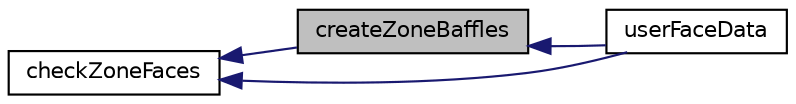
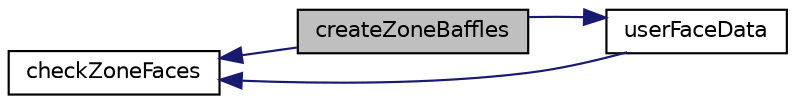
(578, 46) -> (556, 17)
